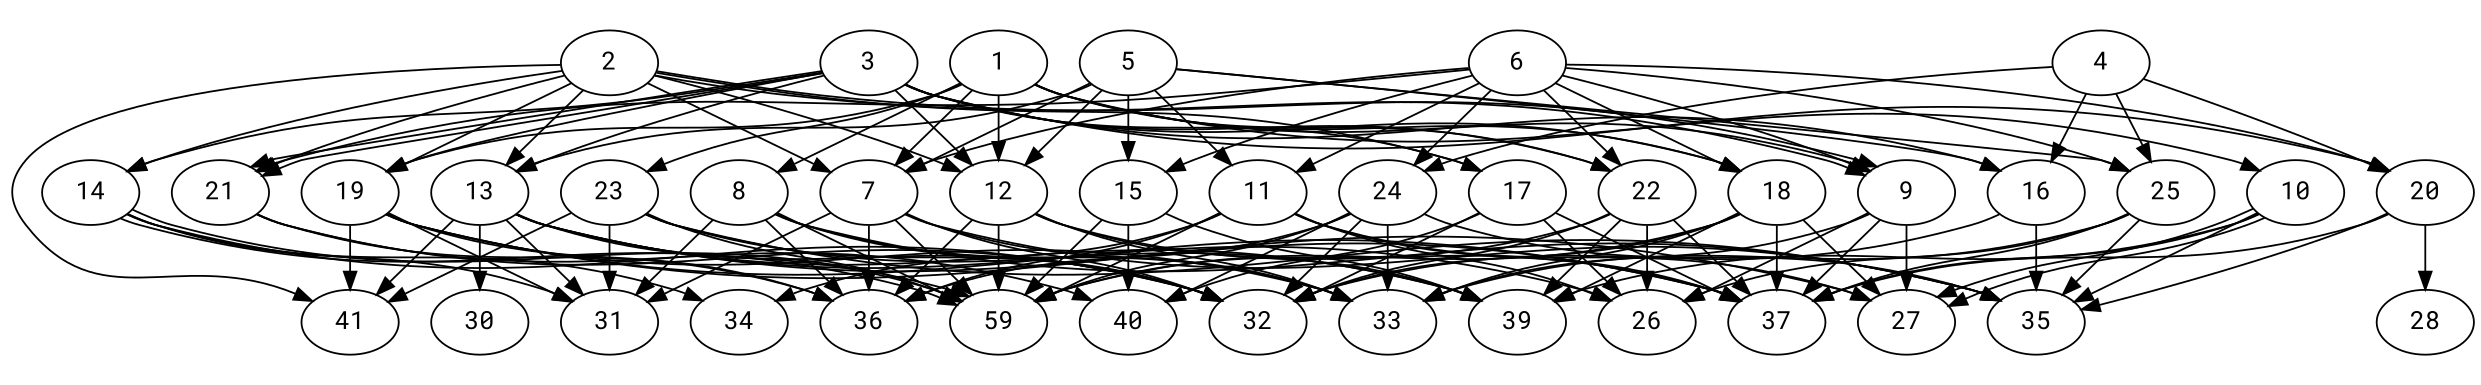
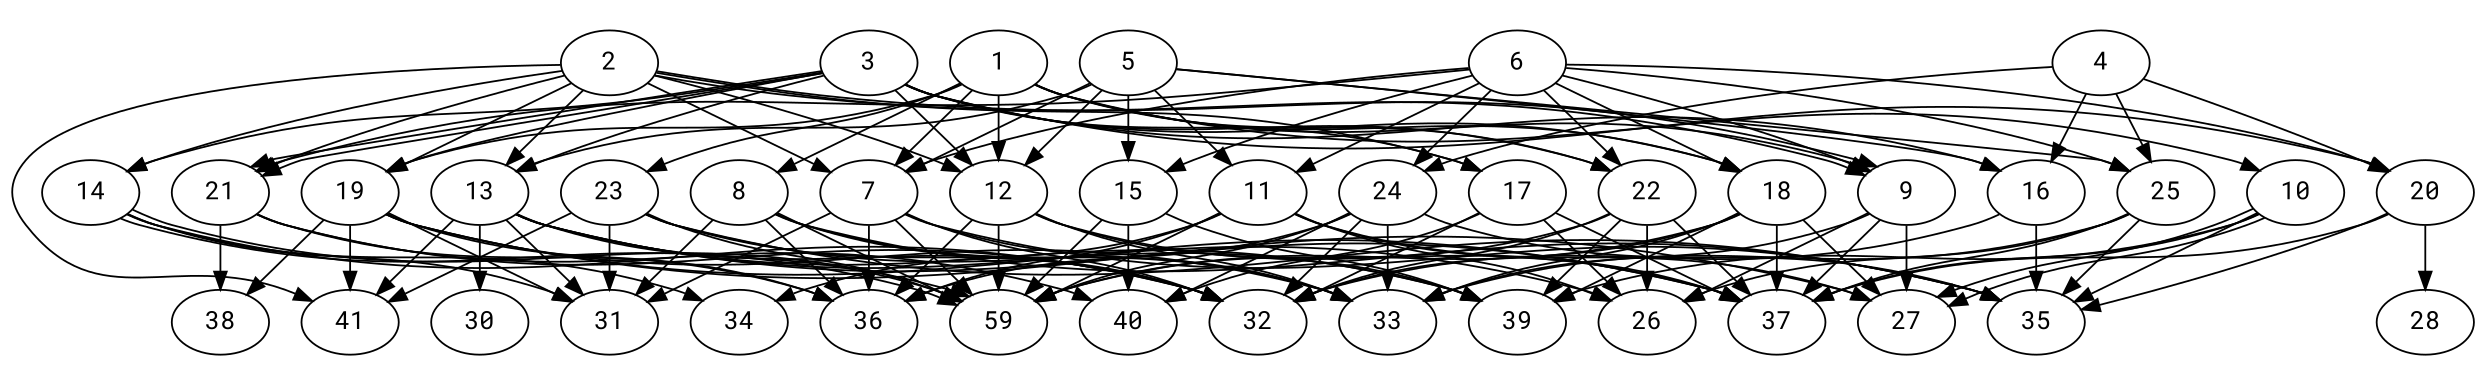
none -> (220, 322)
